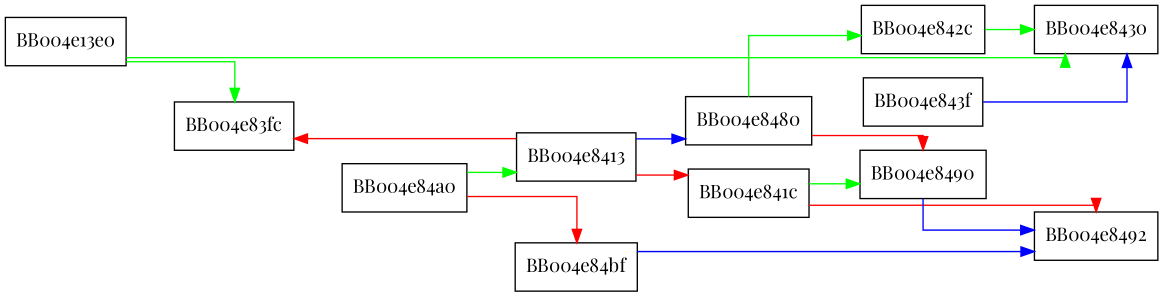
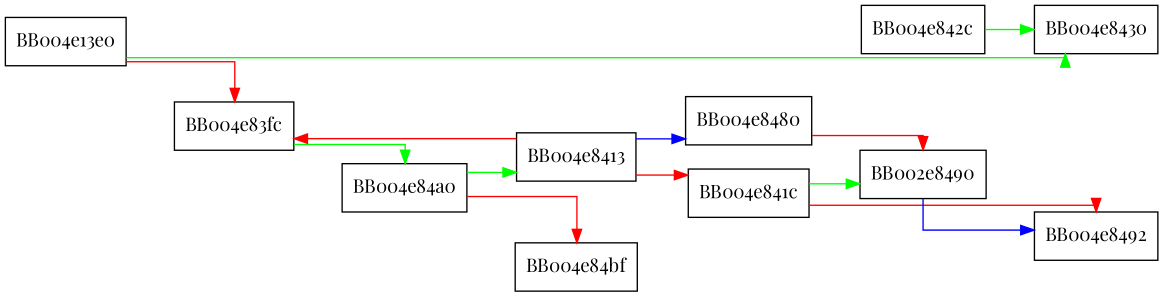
(768, 36) -> none
(194, 62) -> (194, 62)
(923, 102) -> none
none -> (352, 144)
(923, 174) -> (923, 174)
(829, 252) -> none
